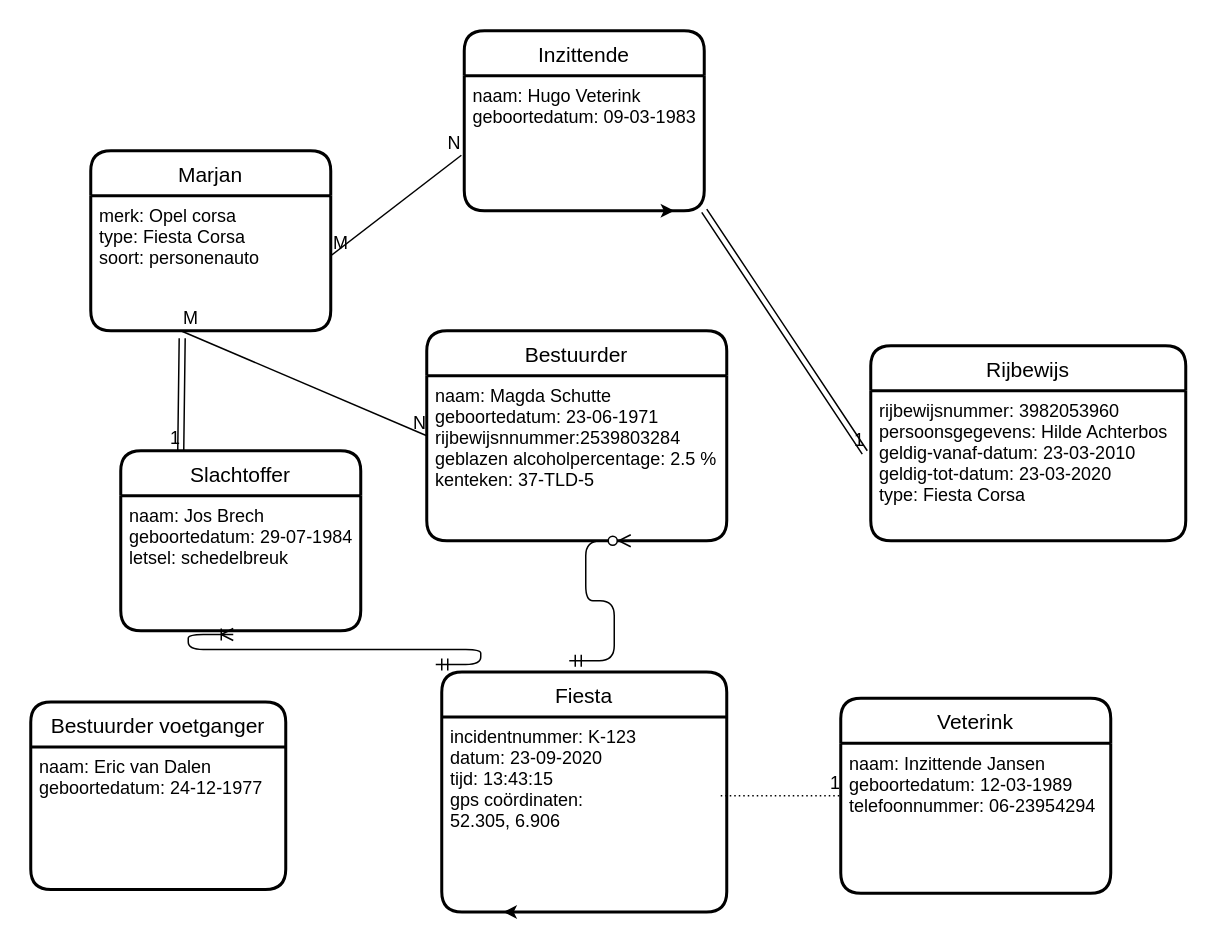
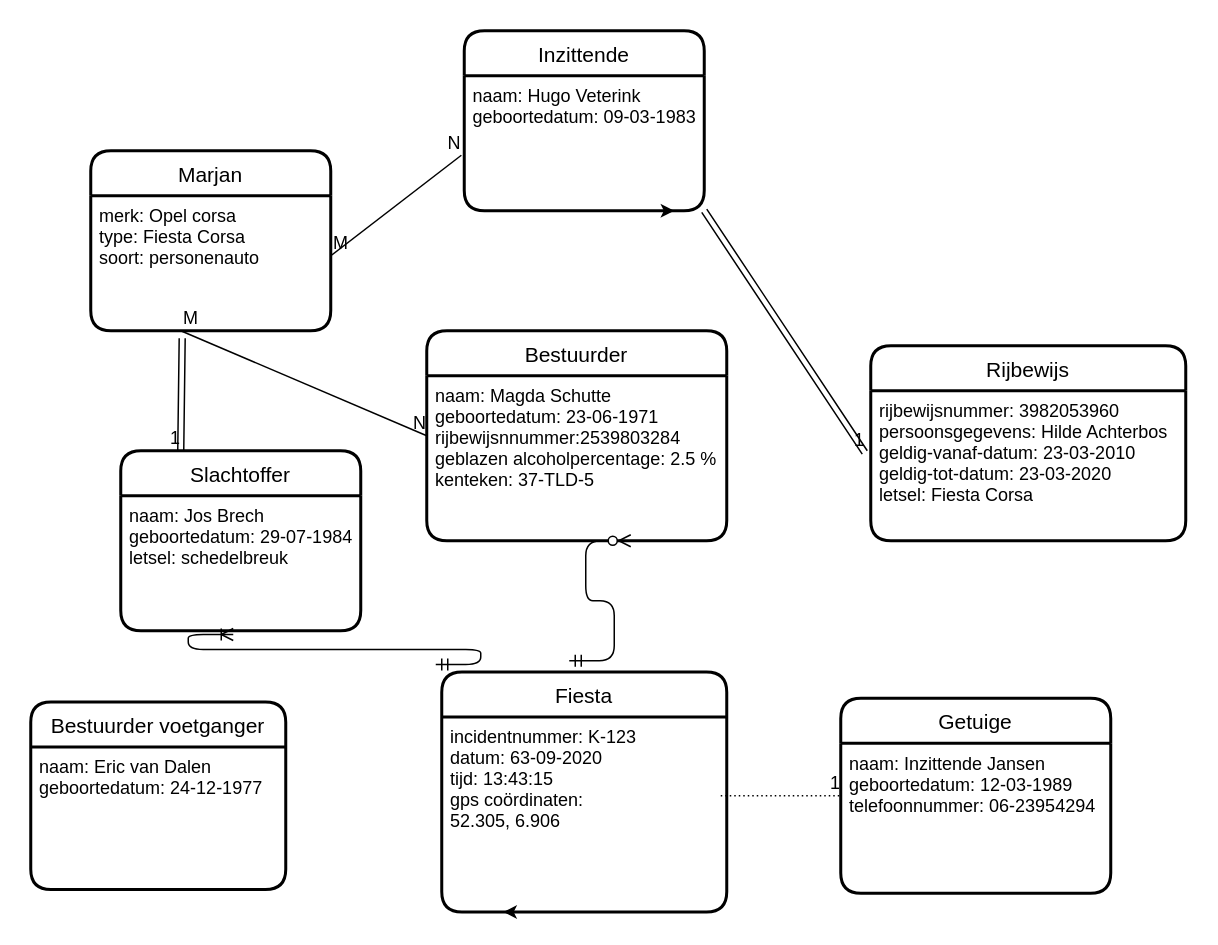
(1006, 411) -> (1006, 411)
(975, 722) -> (975, 722)
(546, 737) -> (546, 737)
